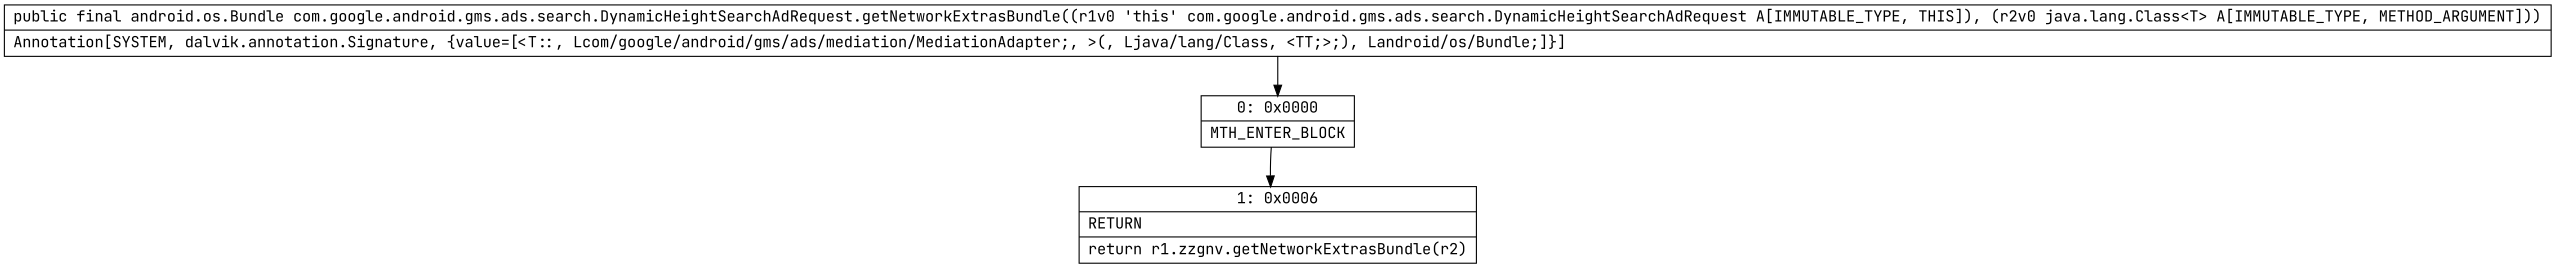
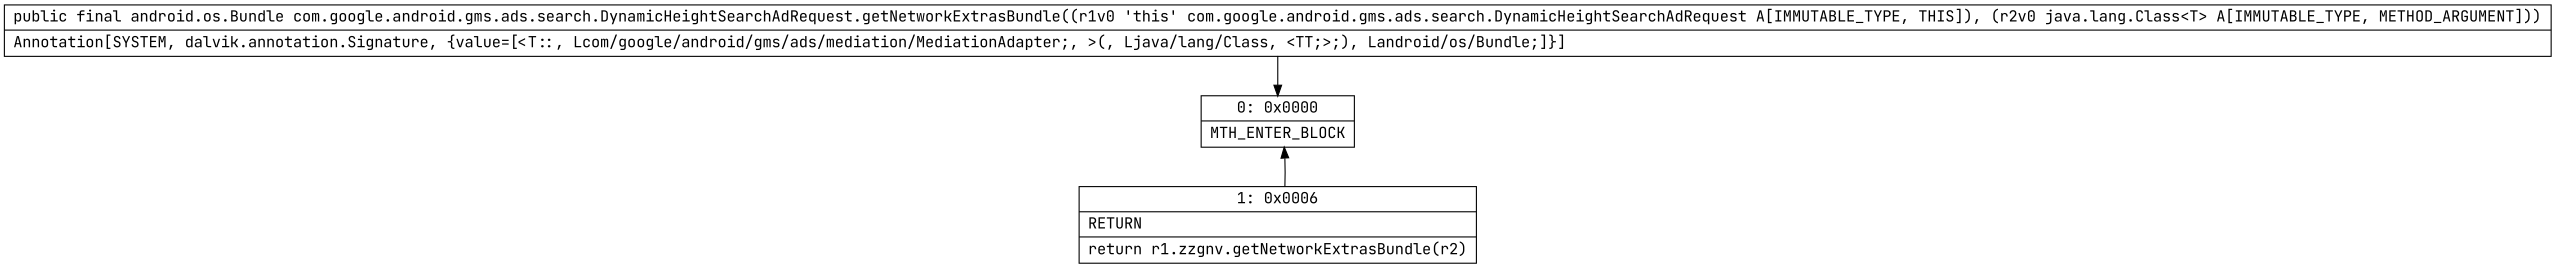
(1271, 161) -> (1285, 173)
